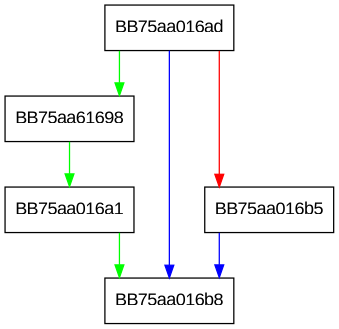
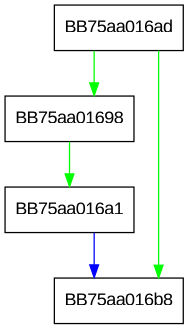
(70, 119) -> (70, 119)
(169, 158) -> (159, 158)
(269, 210) -> none
(119, 249) -> (94, 249)
